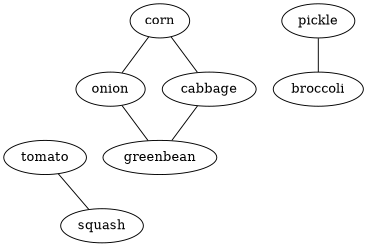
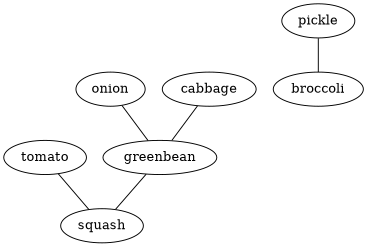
(160, 21) -> none
none -> (131, 192)
